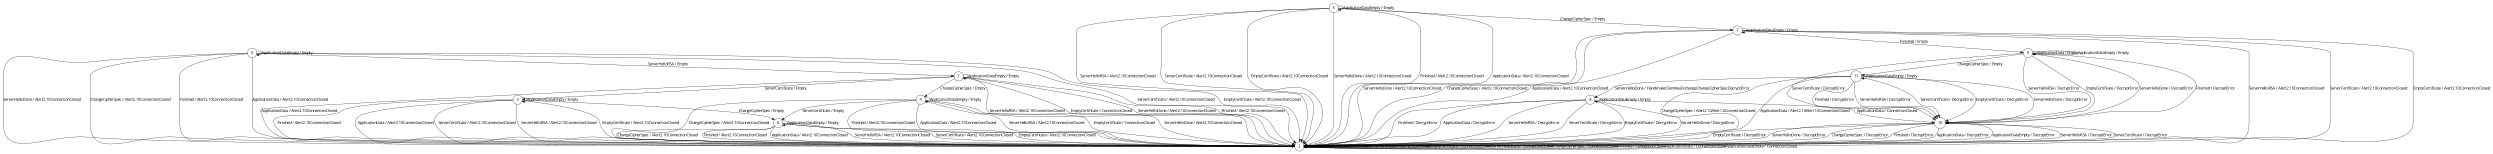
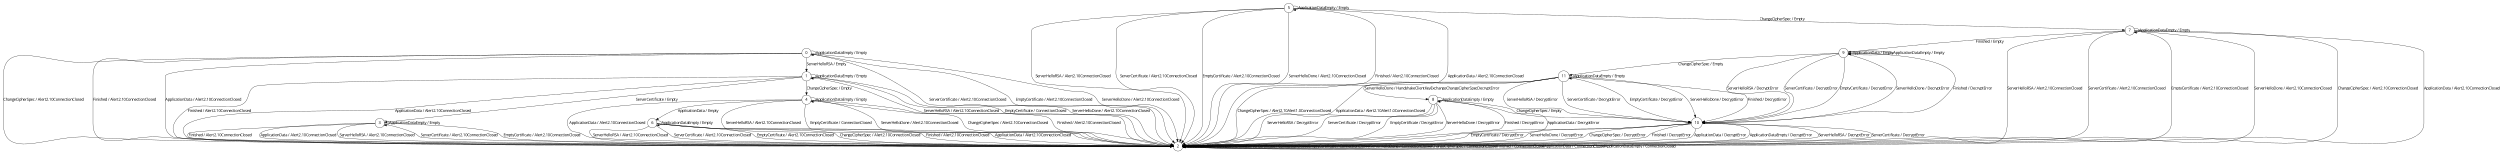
(648, 106) -> none
(823, 111) -> (698, 111)
(1887, 111) -> (1539, 111)
